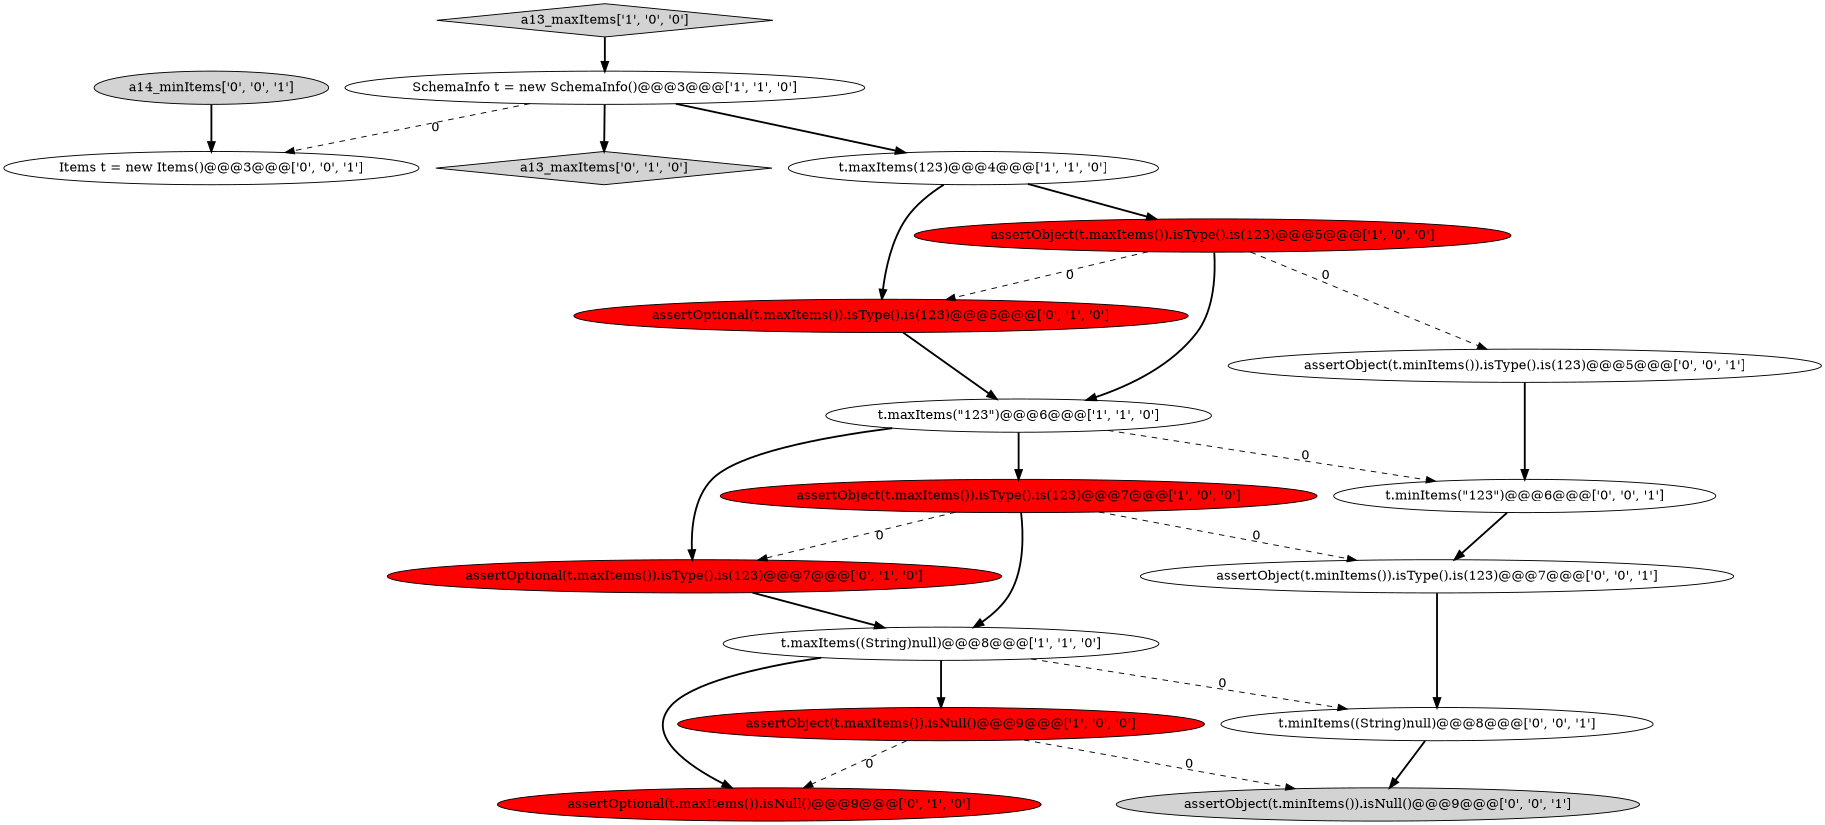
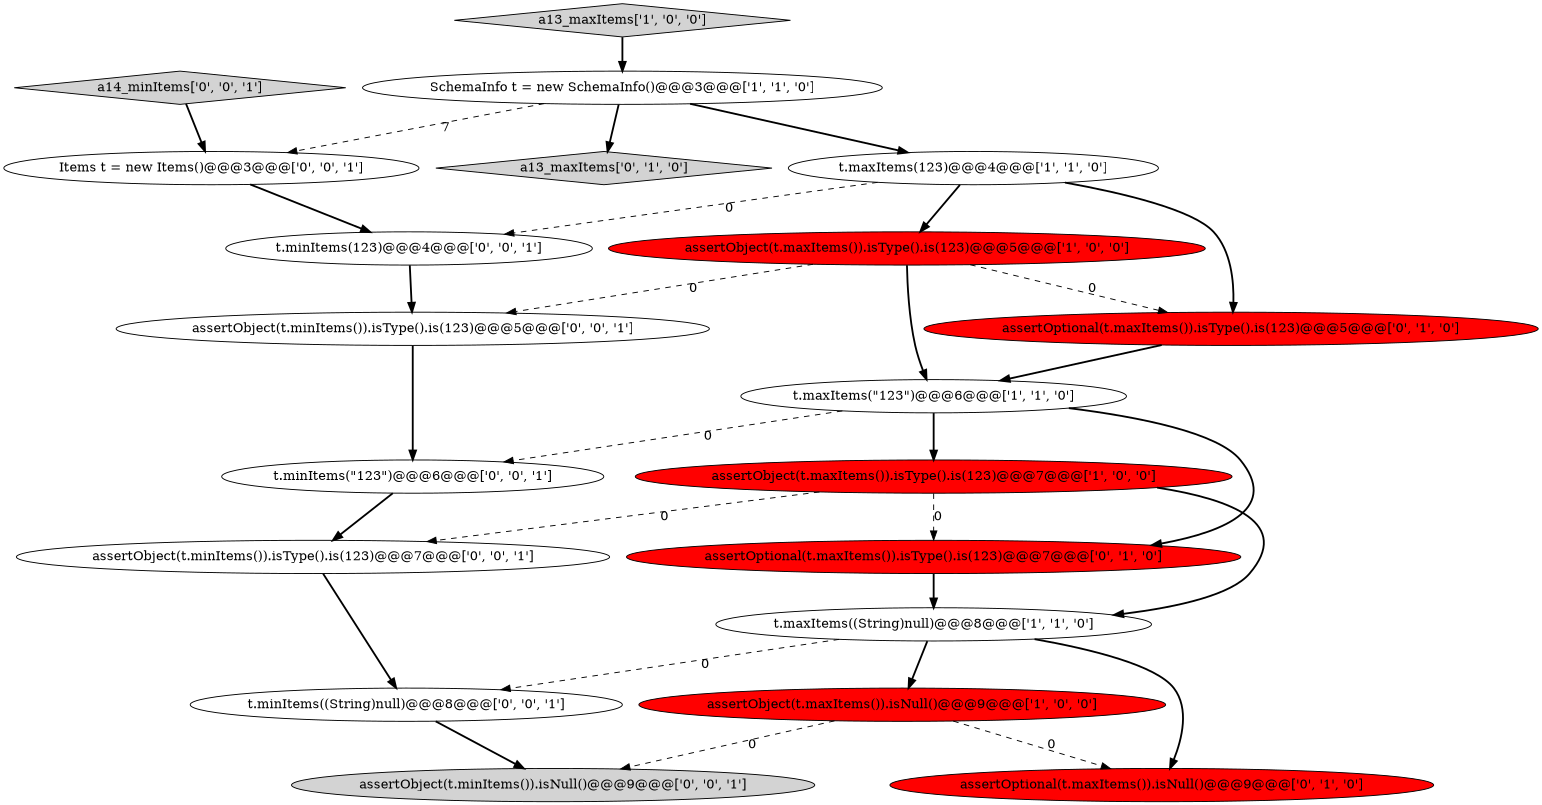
(211, 88) -> (180, 88)
(436, 128) -> (446, 128)
none -> (409, 248)
